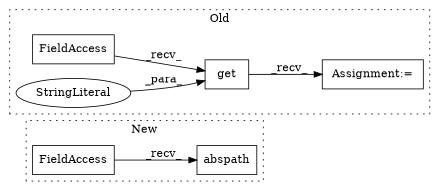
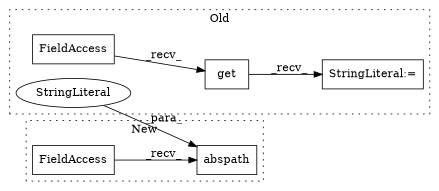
(373, 74) -> (373, 74)
(164, 88) -> (151, 126)
